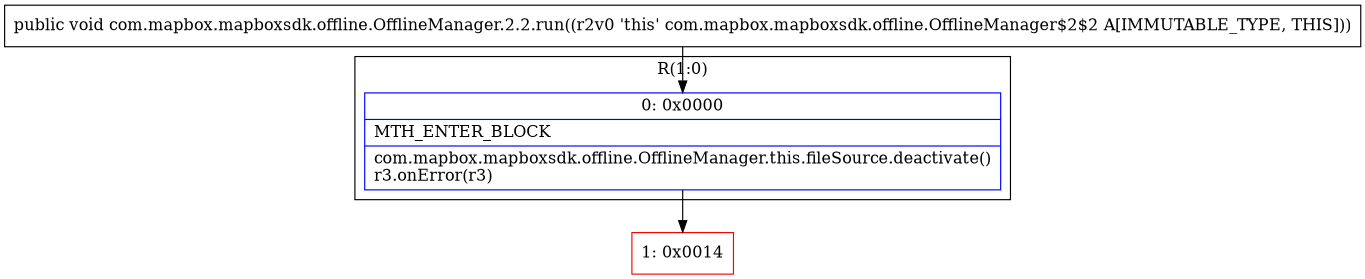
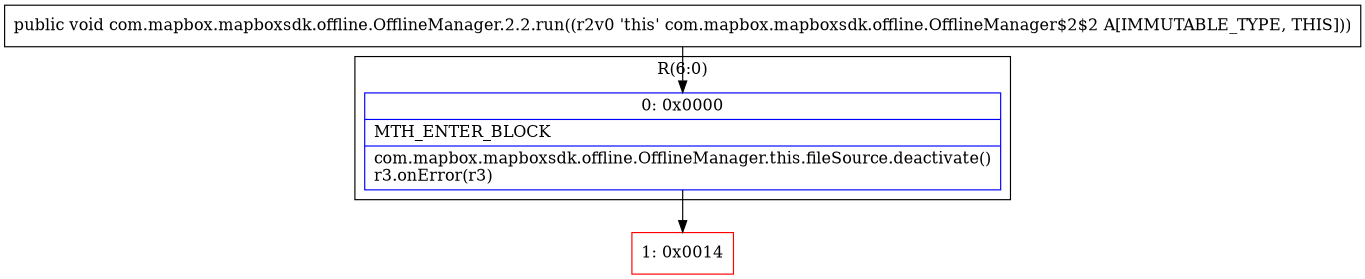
(683, 70) -> (683, 70)
